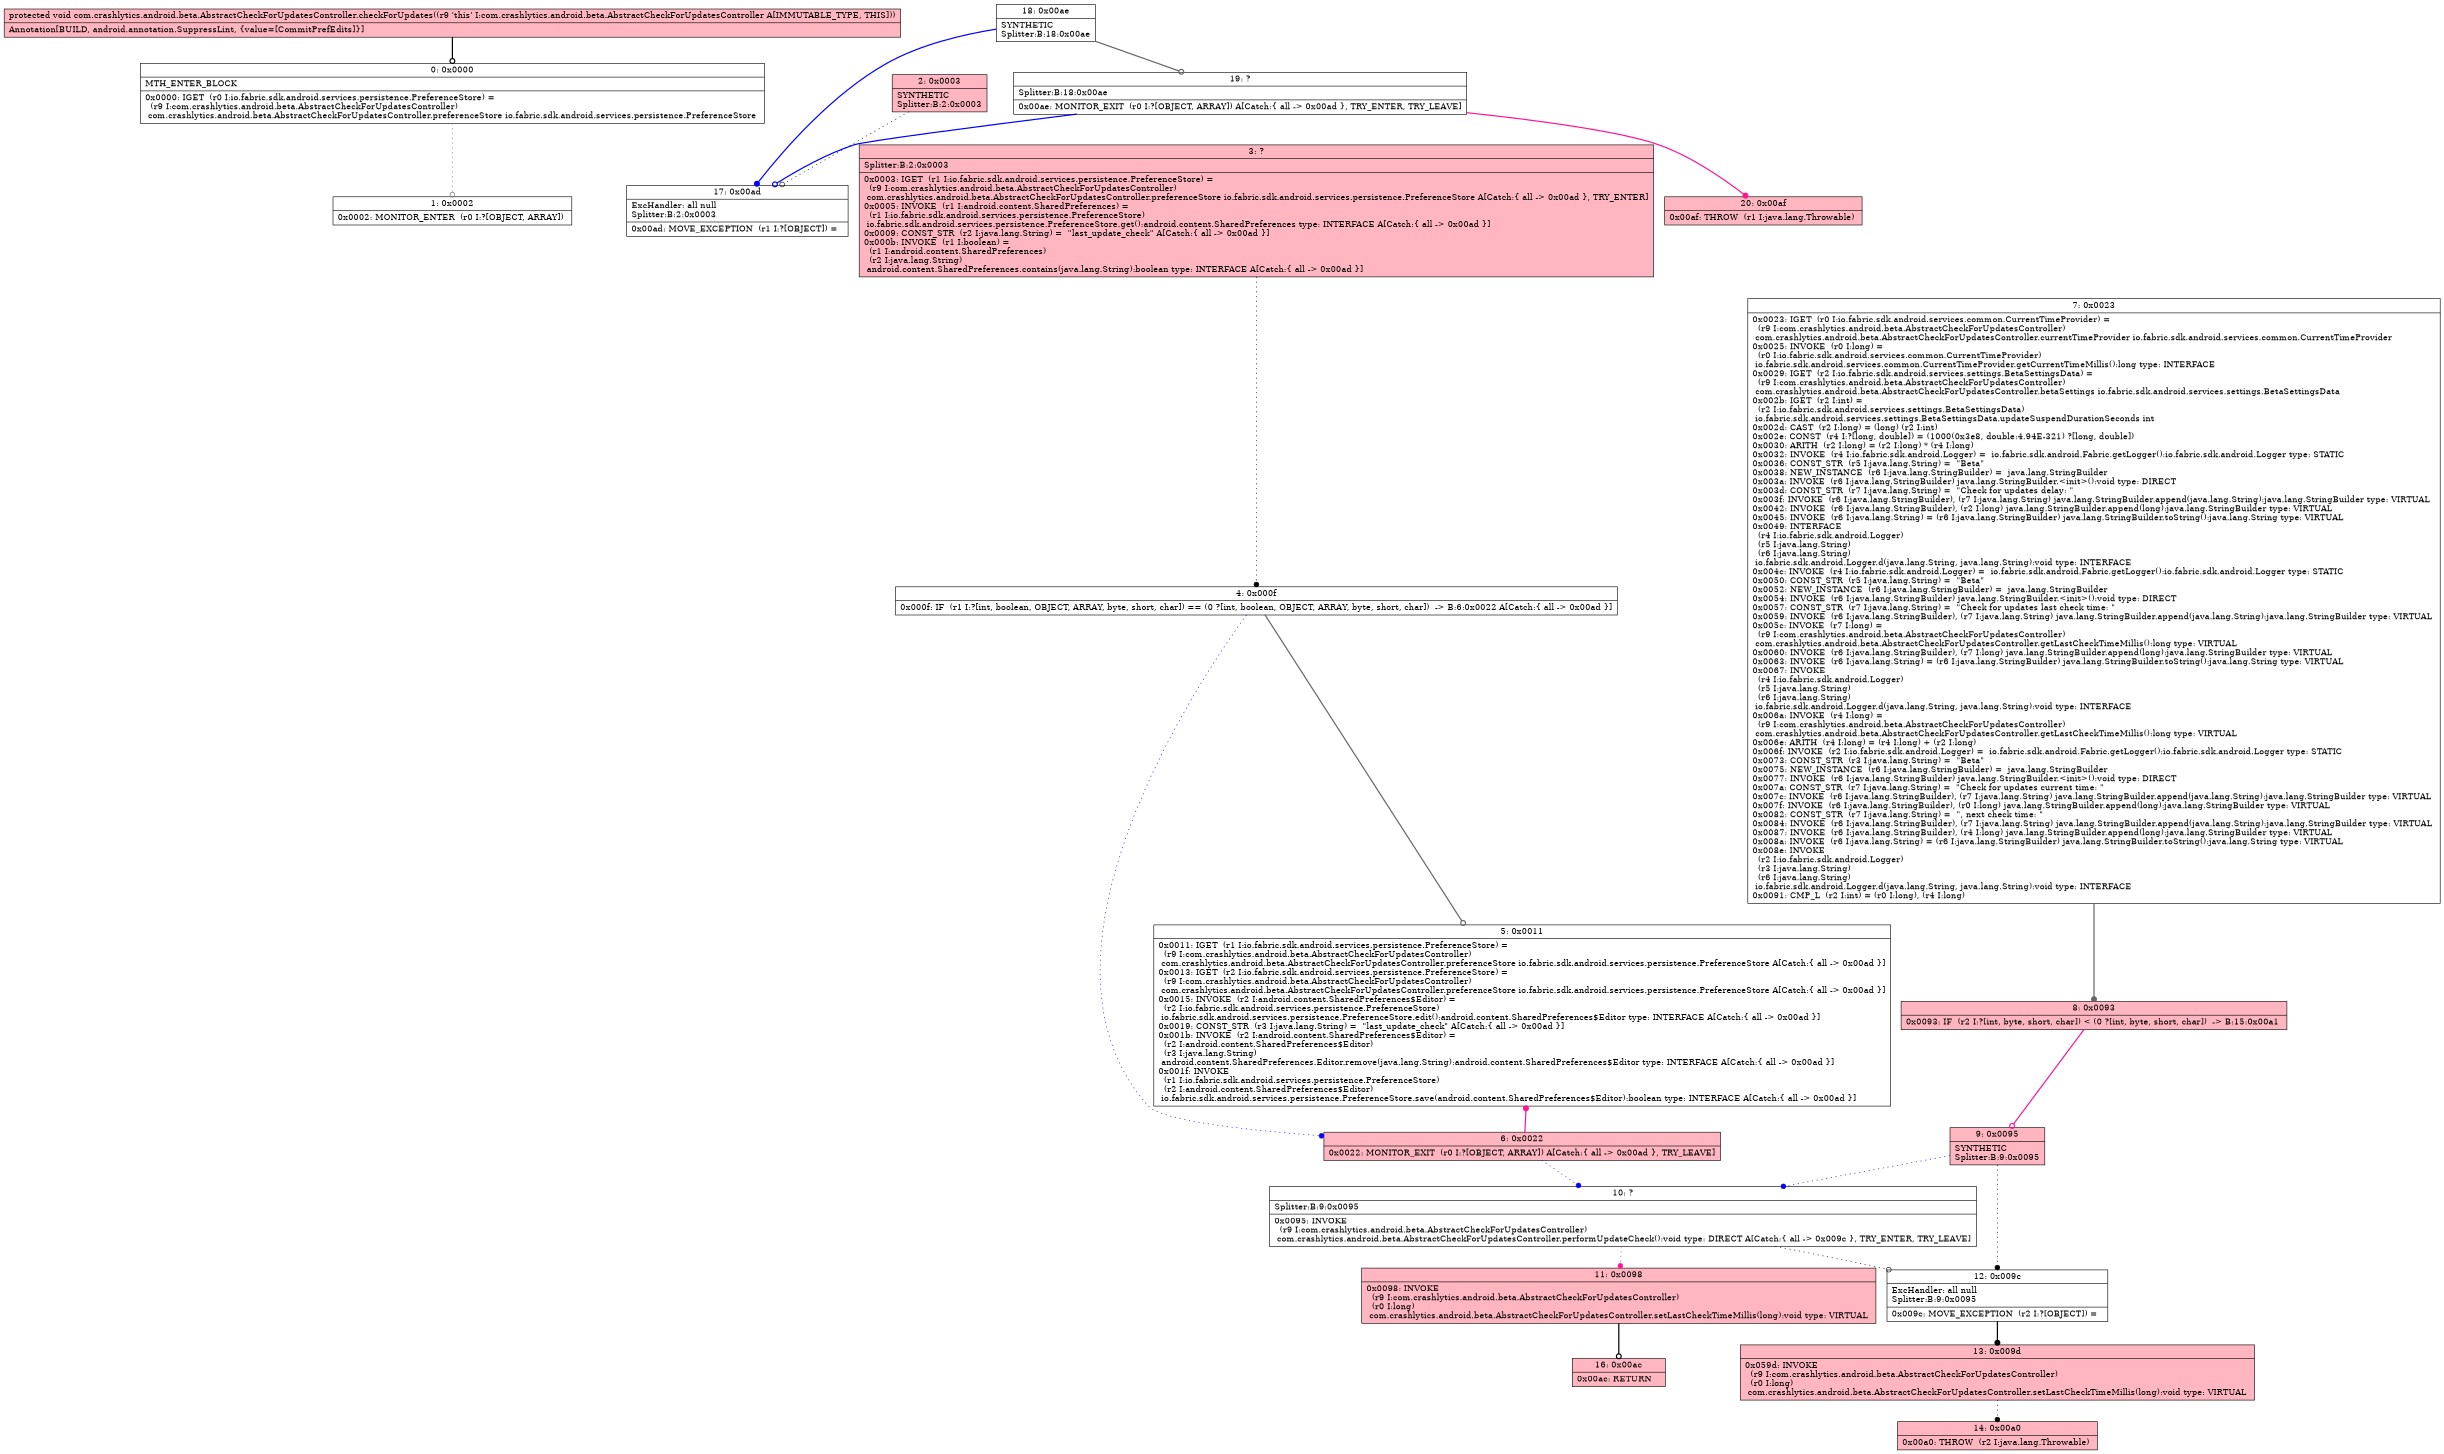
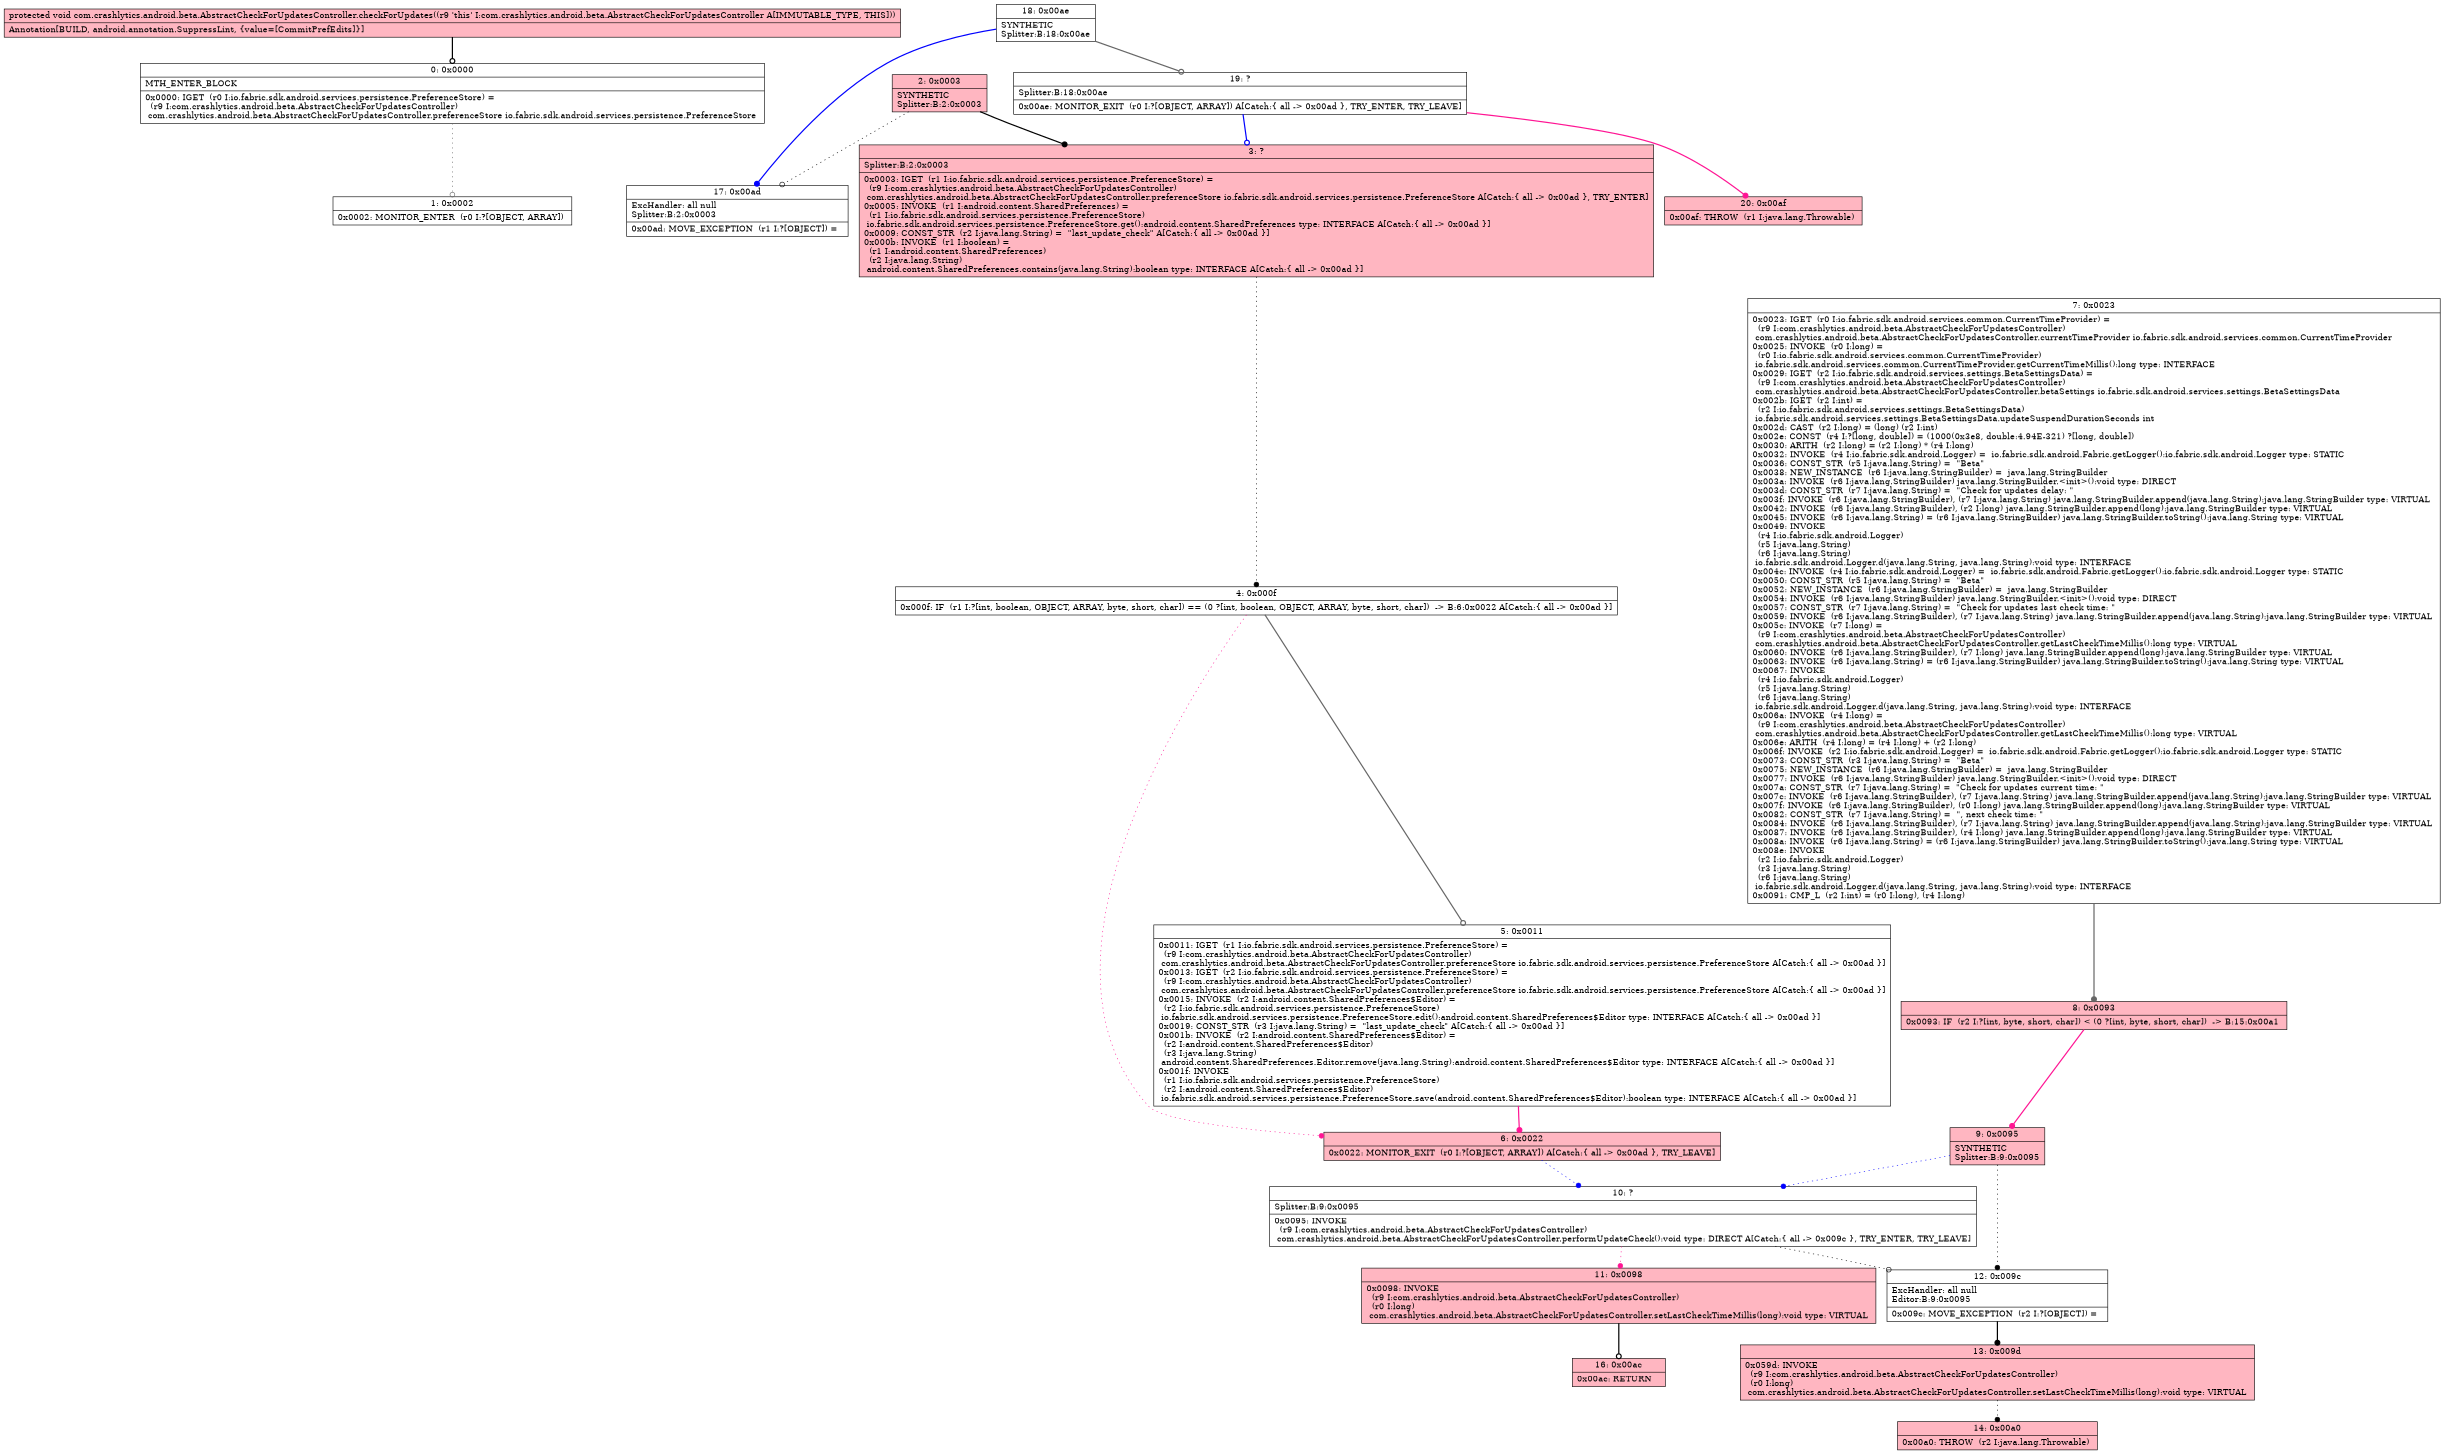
none -> (1021, 128)
(923, 134) -> (1245, 127)
(1800, 527) -> (1792, 527)
(1104, 936) -> (1104, 936)
(2049, 1077) -> (2049, 1077)
(1525, 1122) -> (1519, 1117)
(1934, 1300) -> (1931, 1300)
